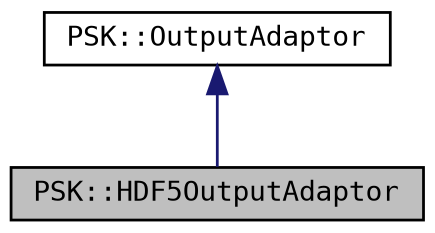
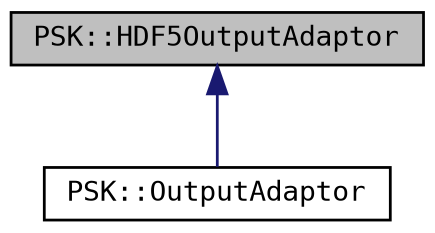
(217, 131) -> (217, 131)
